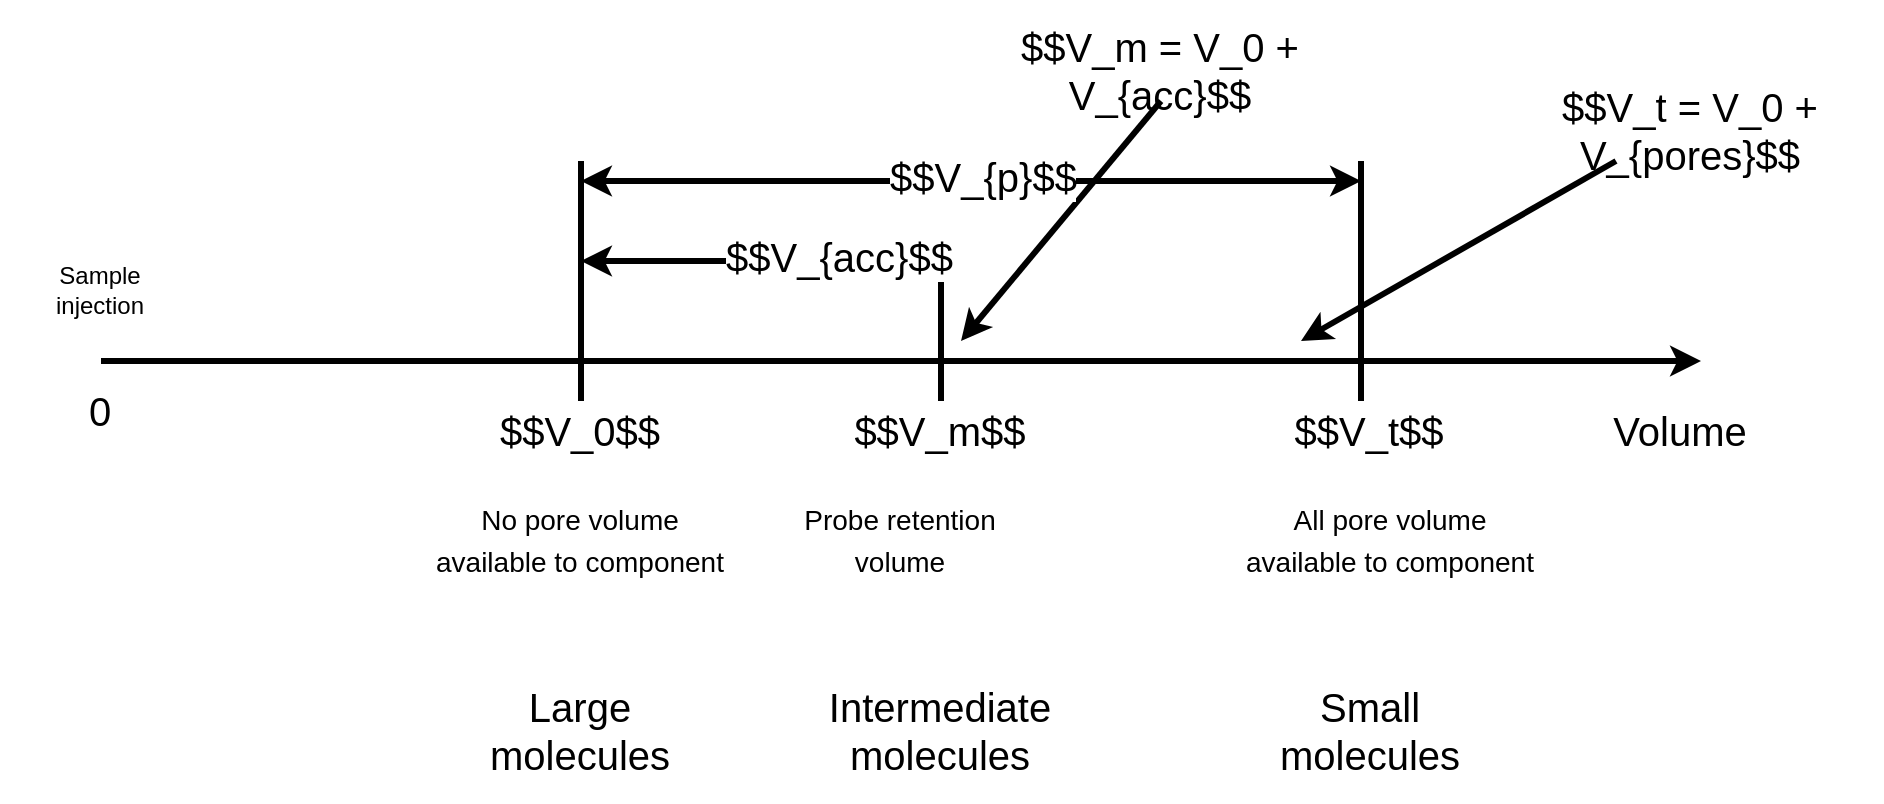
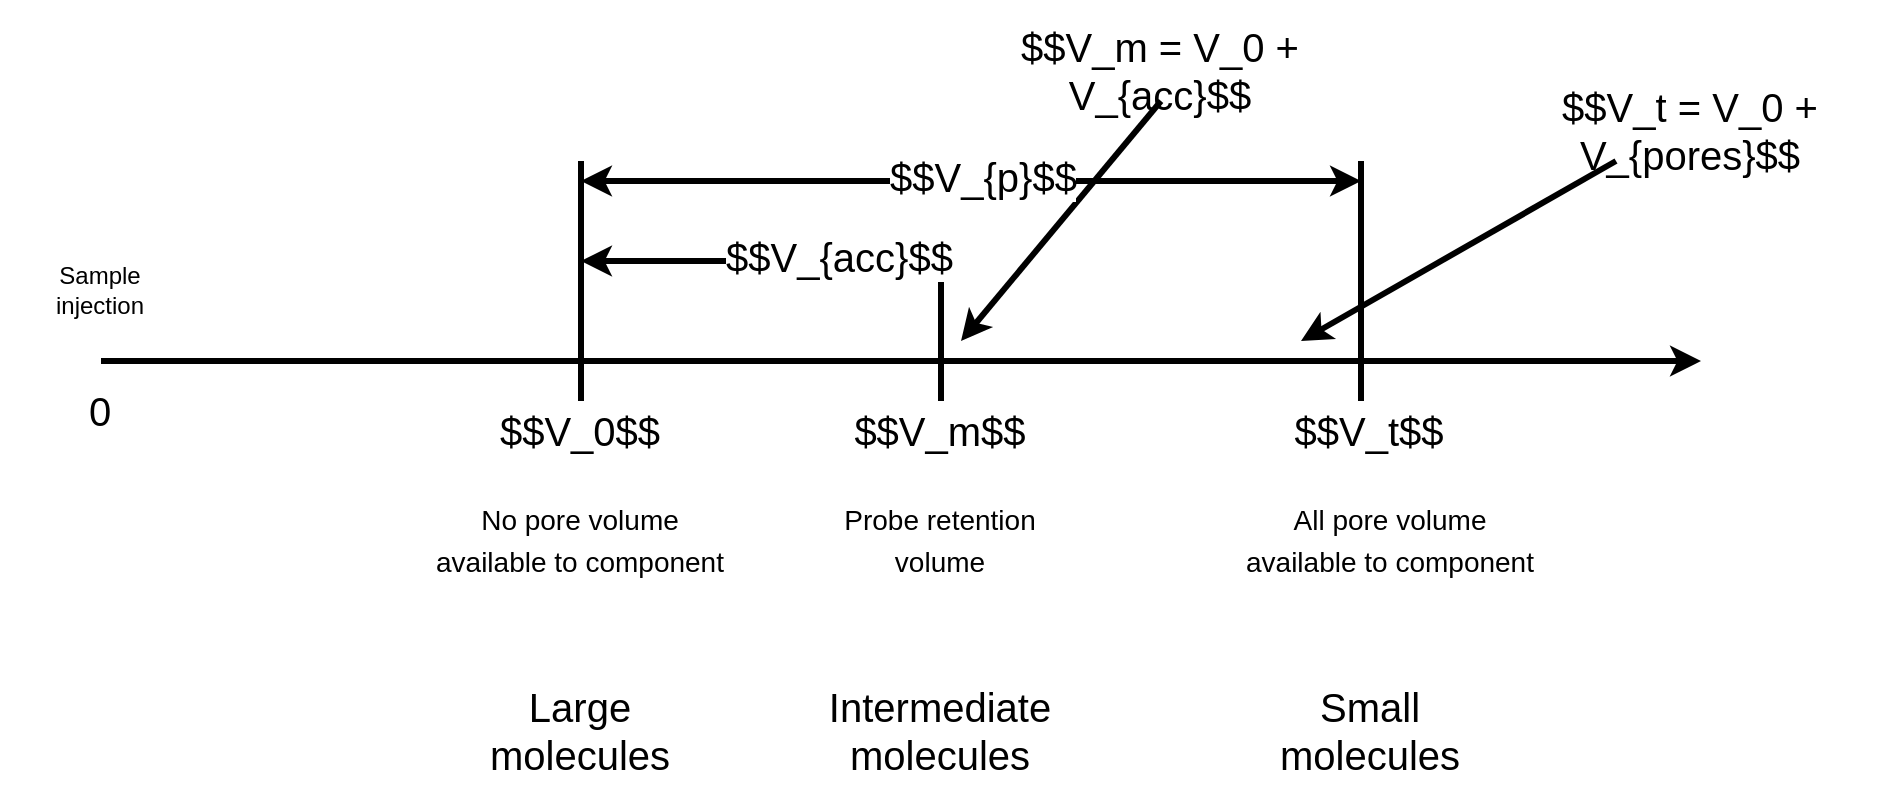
(1681, 431) -> none
(901, 541) -> (941, 541)
